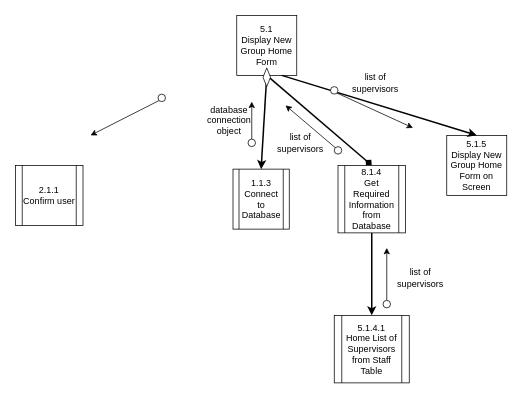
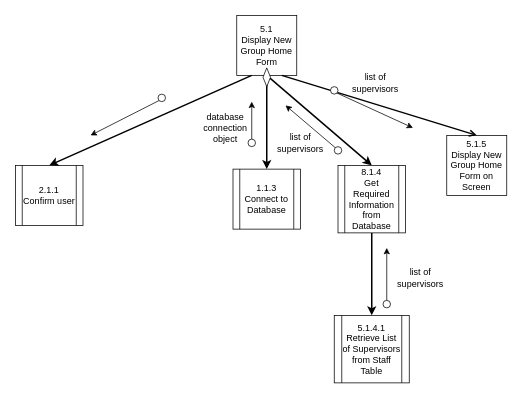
none -> (154, 119)
(229, 120) -> (225, 128)
(469, 133) -> (470, 133)
(366, 160) -> (365, 160)
(261, 199) -> (267, 199)
(372, 349) -> (372, 349)
